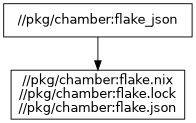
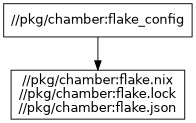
(98, 20) -> (98, 20)
